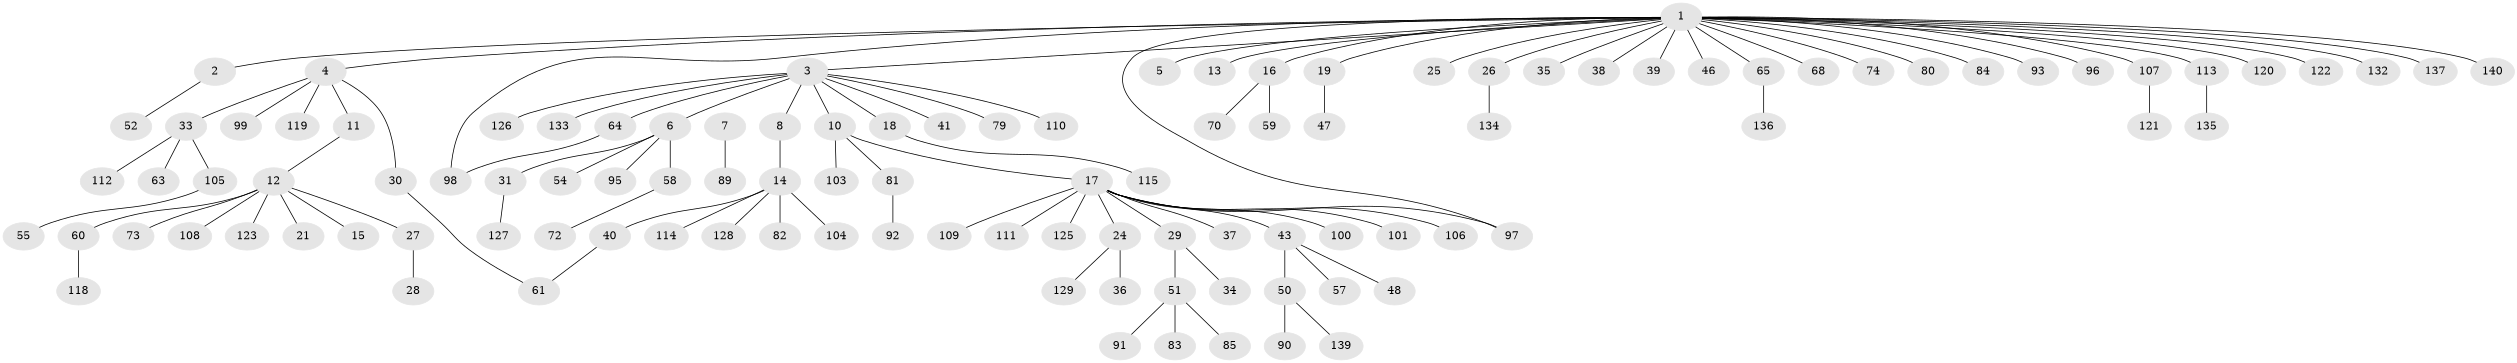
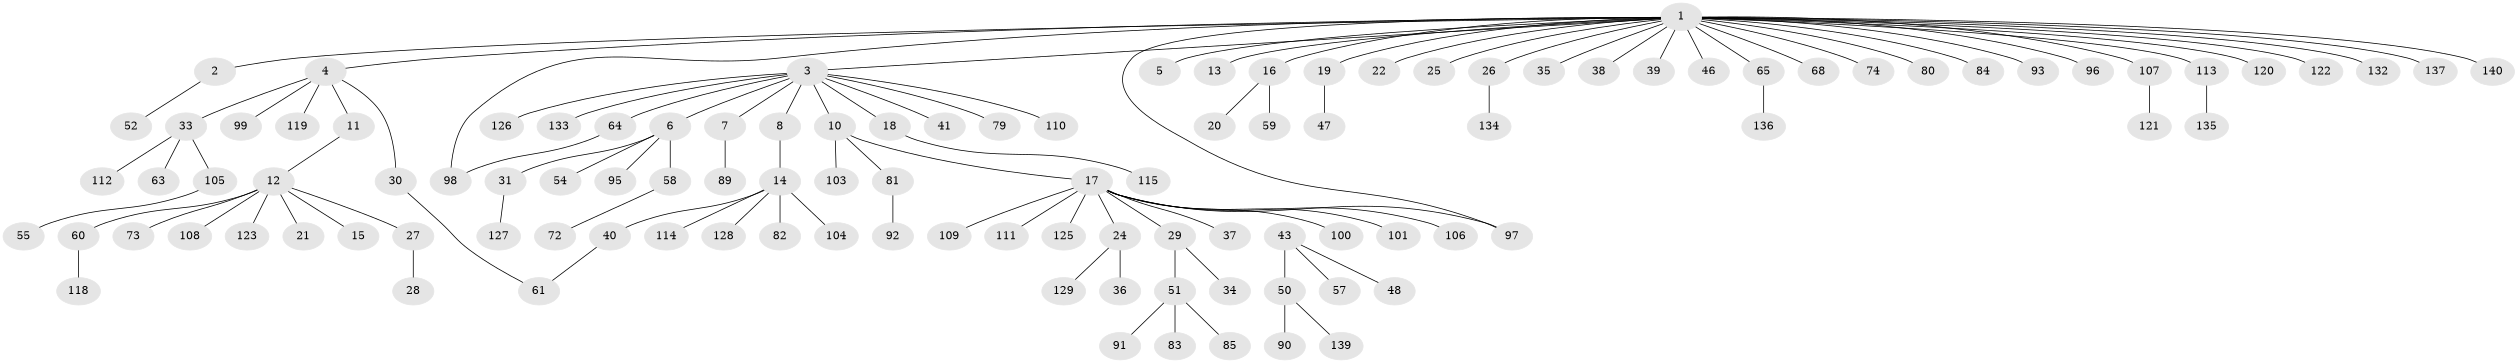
none -> (1379, 72)
none -> (766, 99)
(1215, 127) -> (1215, 127)
(1188, 209) -> none
